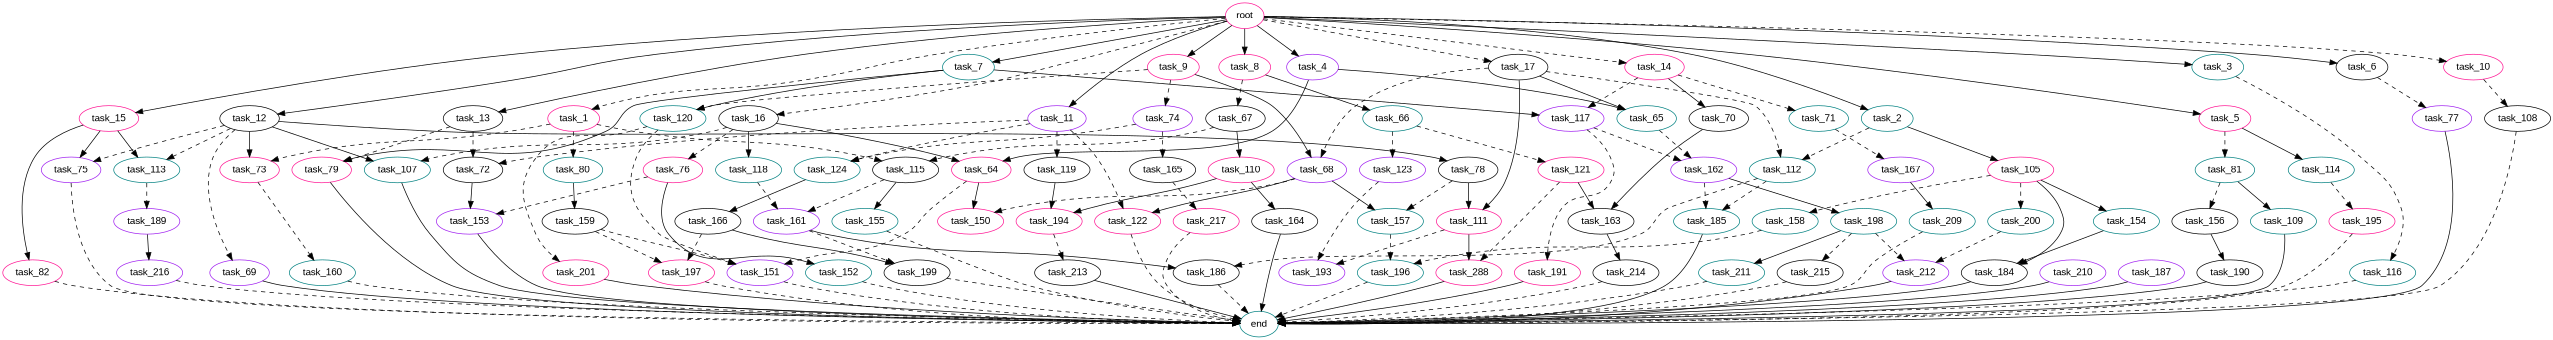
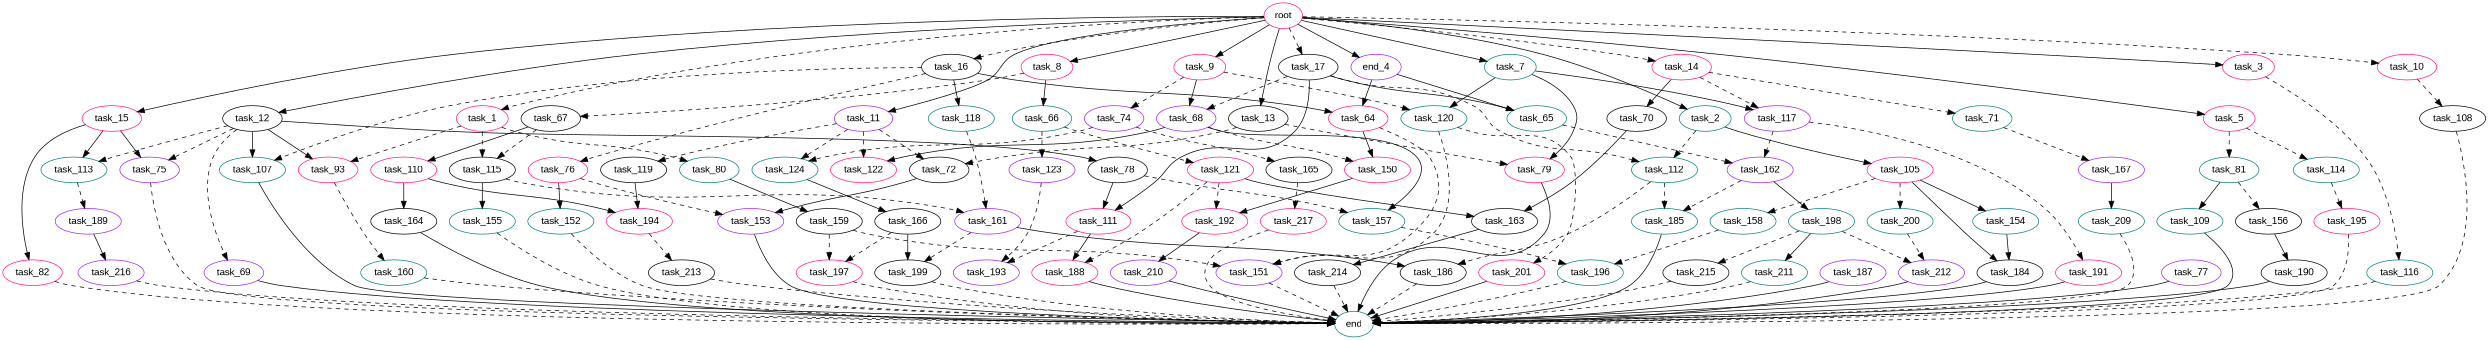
(1313, 67) -> (1376, 67)
(2218, 67) -> (2248, 67)
(2362, 67) -> none
(2269, 142) -> (2274, 142)
(250, 170) -> (328, 170)
none -> (1215, 221)
(1469, 273) -> (1065, 273)
(1163, 288) -> none
(1164, 299) -> (957, 304)
